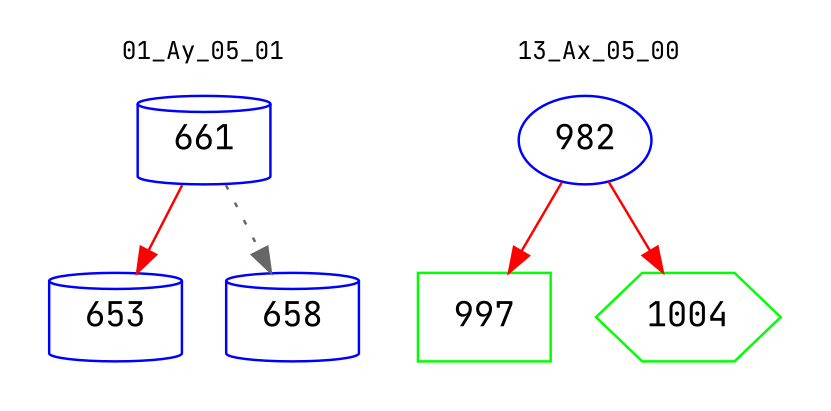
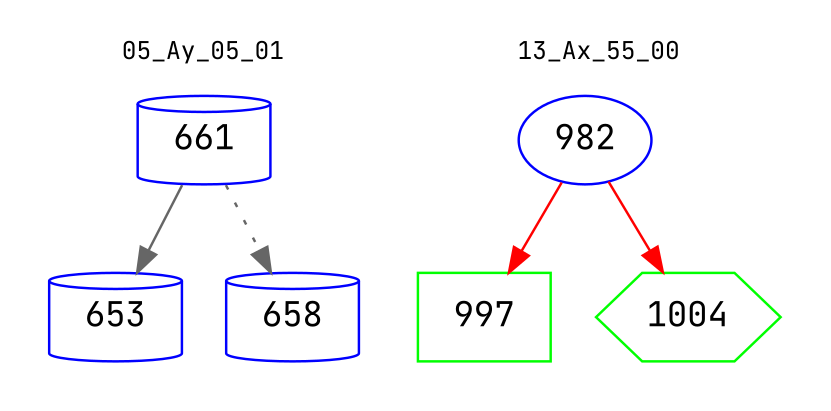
(204, 53) -> (204, 53)
(600, 53) -> (600, 53)
(165, 218) -> (165, 218)
